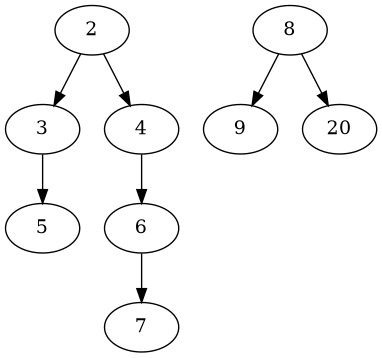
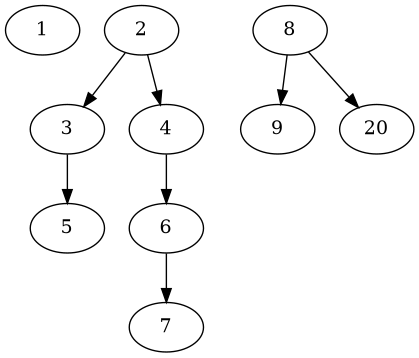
none -> (43, 30)
